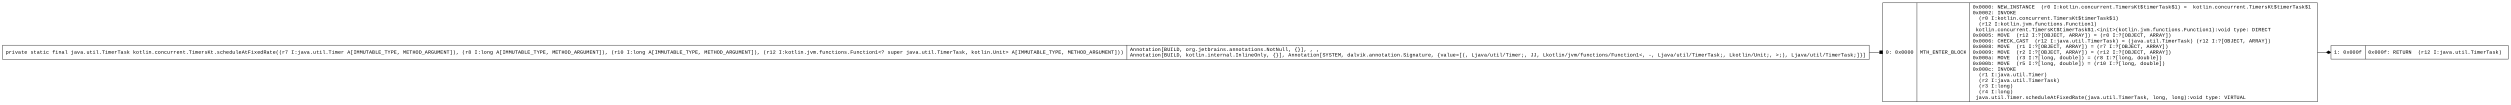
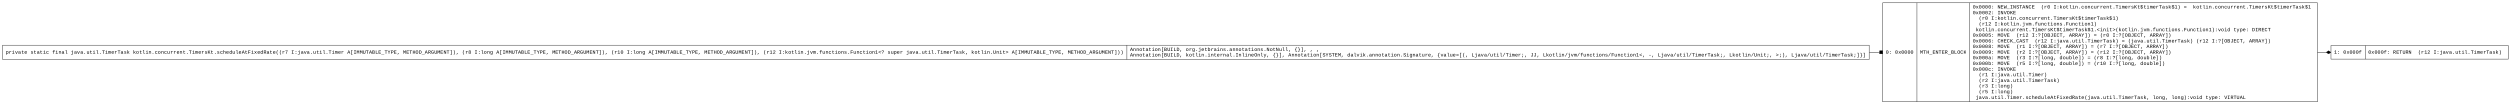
(1993, 92) -> (1993, 92)
